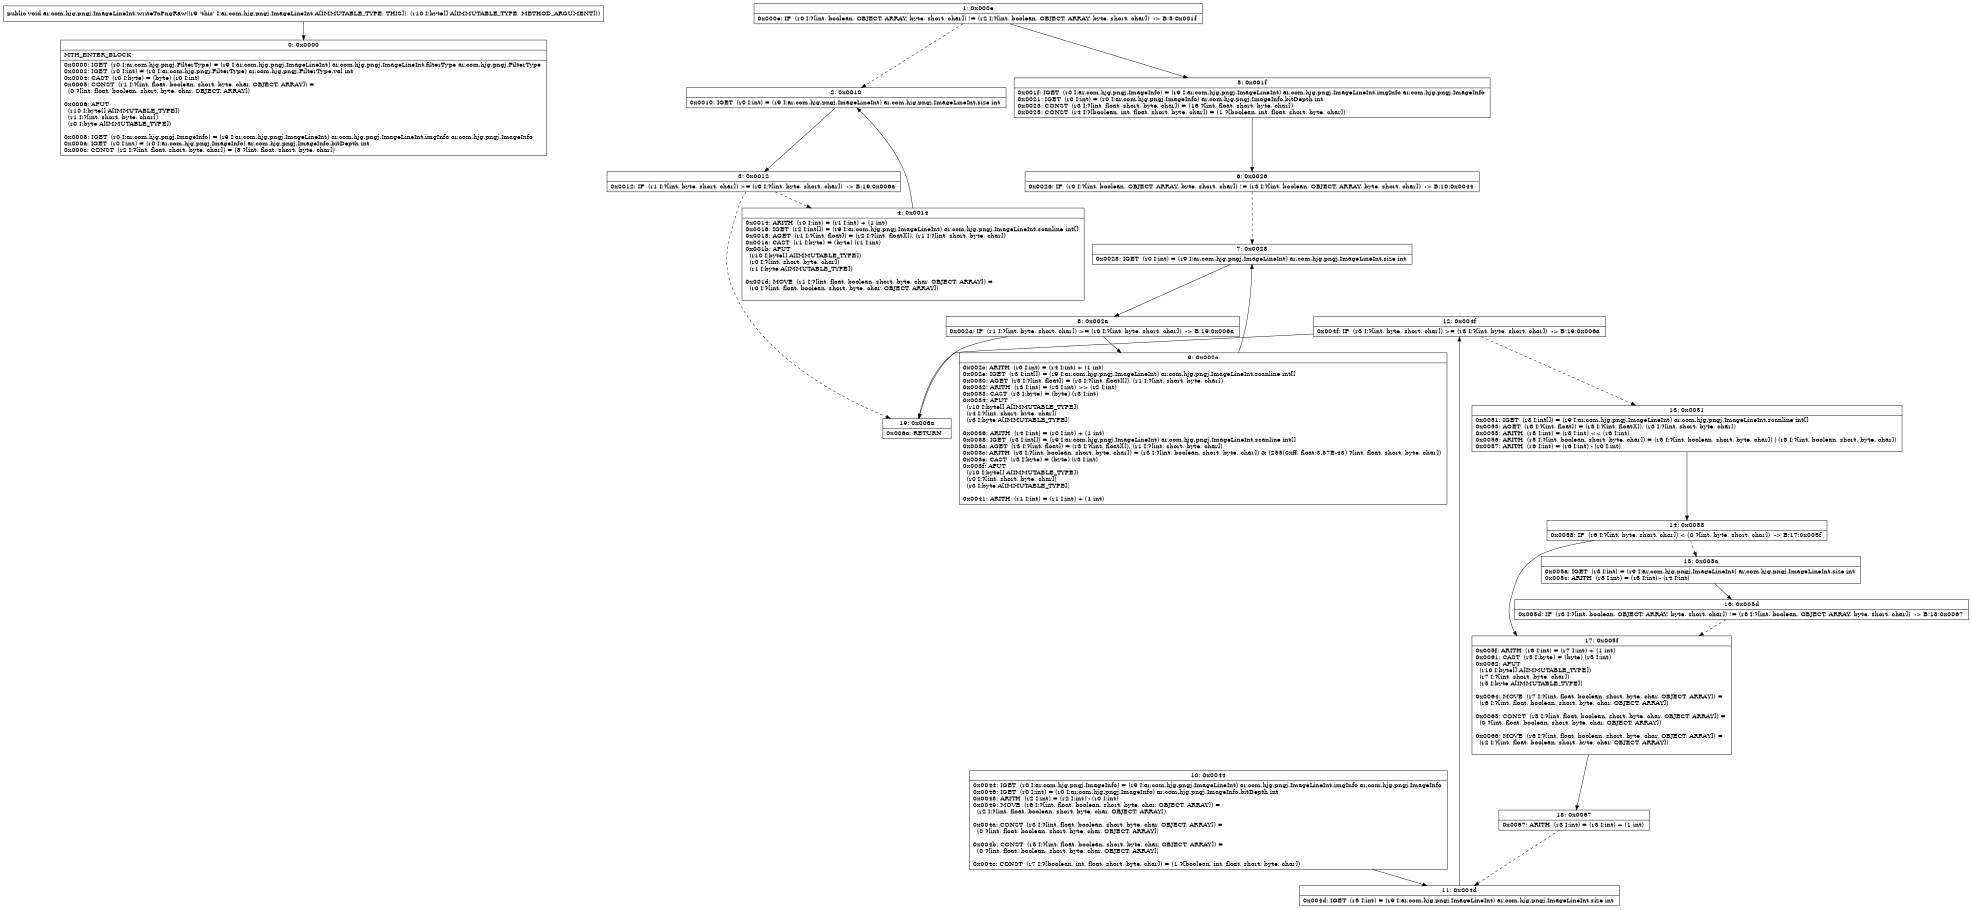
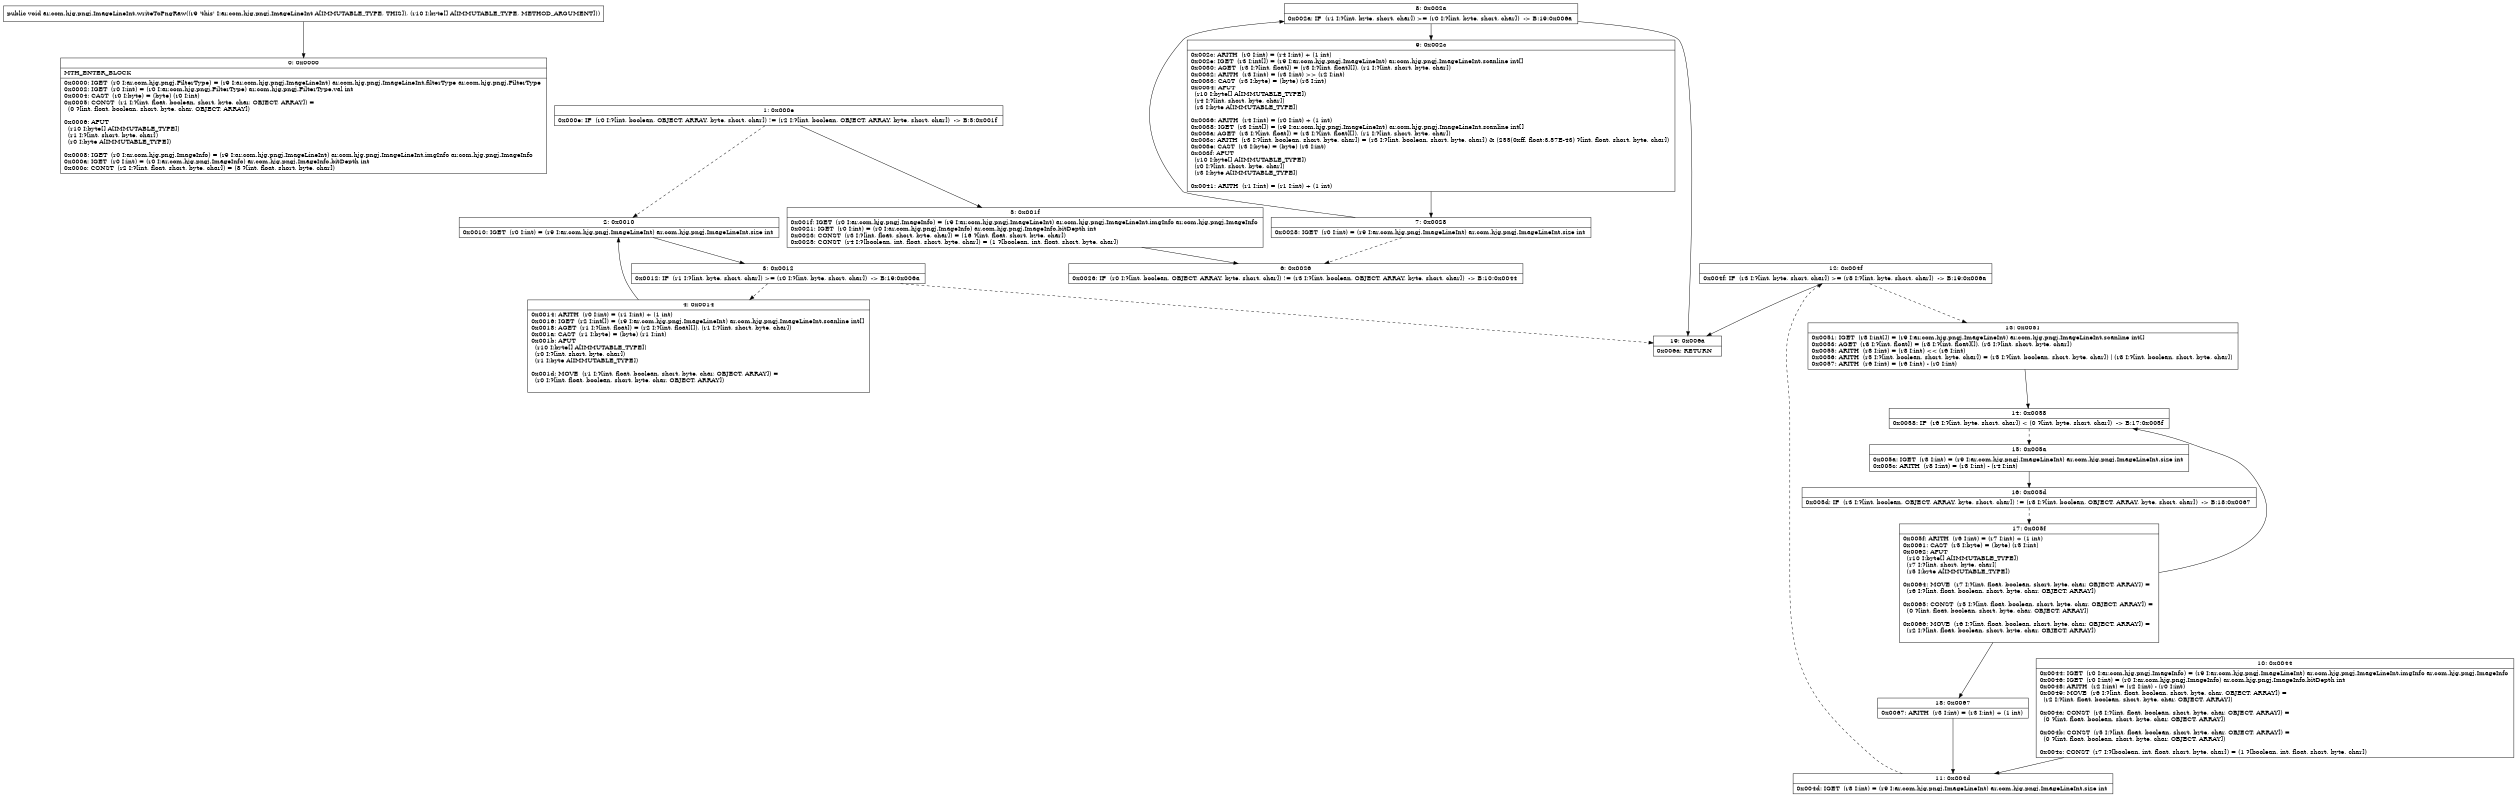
(1252, 216) -> (1366, 250)
(1527, 565) -> (2263, 495)
(1460, 613) -> (1790, 547)
(1519, 857) -> (1953, 744)
